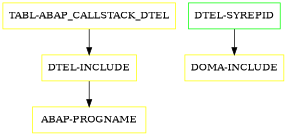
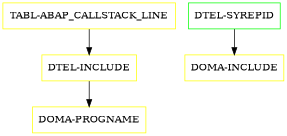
(89, 16) -> (89, 16)
(89, 120) -> (89, 120)
